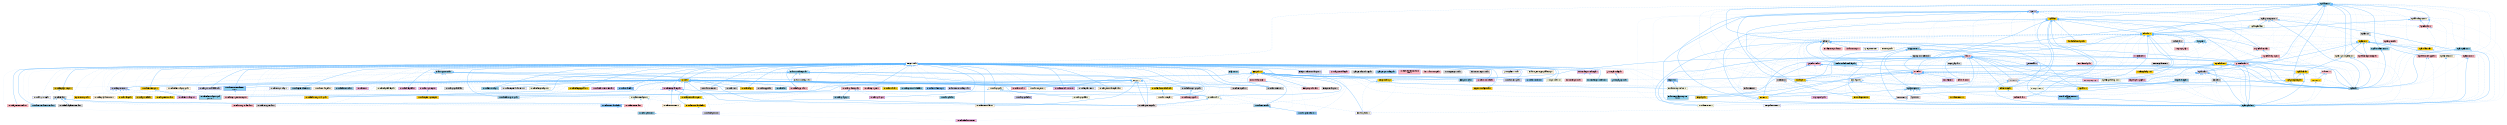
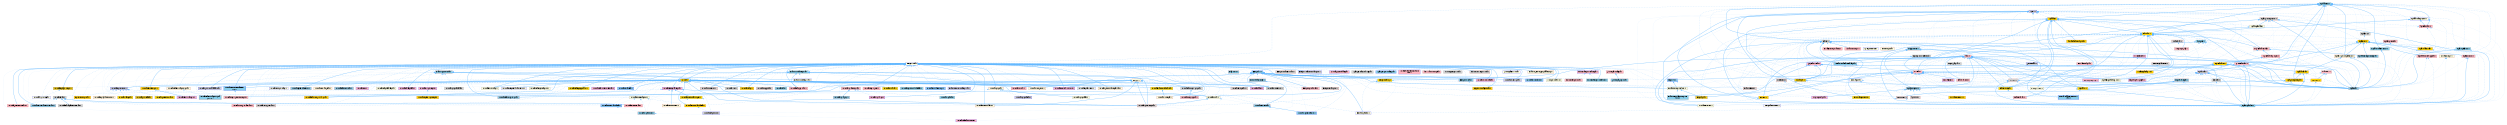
(2351, 26) -> (2312, 52)
(2378, 38) -> (2364, 38)
(2368, 56) -> (2368, 56)
(2447, 56) -> (2447, 56)
(2087, 68) -> (2087, 68)
(1257, 72) -> (1257, 72)
none -> (1286, 72)
none -> (1821, 73)
(1257, 80) -> (1257, 80)
(490, 88) -> (490, 88)
(709, 88) -> (709, 88)
none -> (1257, 88)
(1840, 93) -> (1866, 93)
(1784, 94) -> (1690, 93)
(2160, 102) -> (2165, 97)
